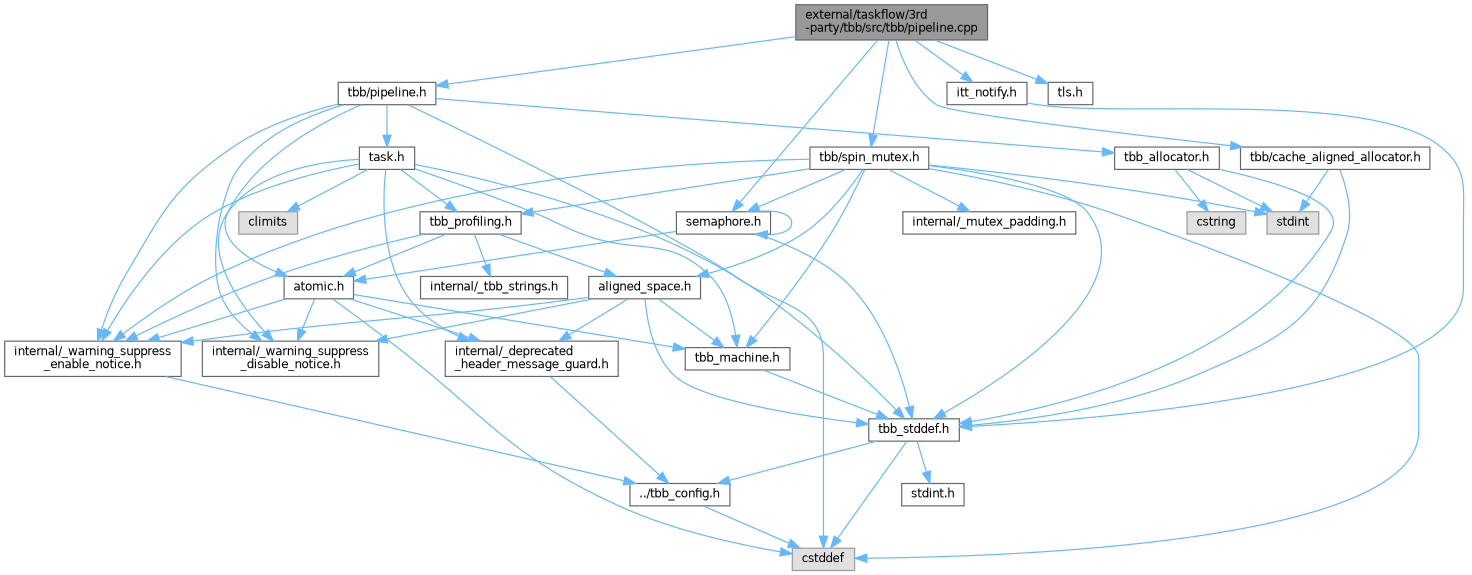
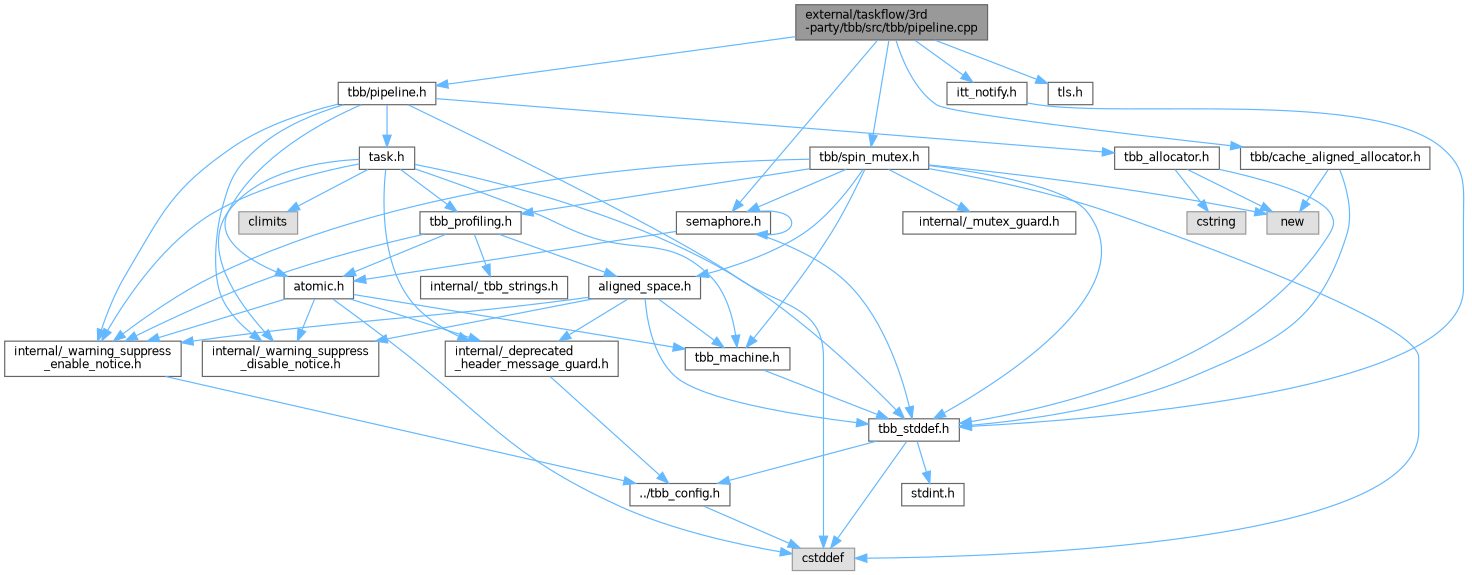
(989, 223) -> (989, 223)
(1293, 223) -> (1293, 223)
